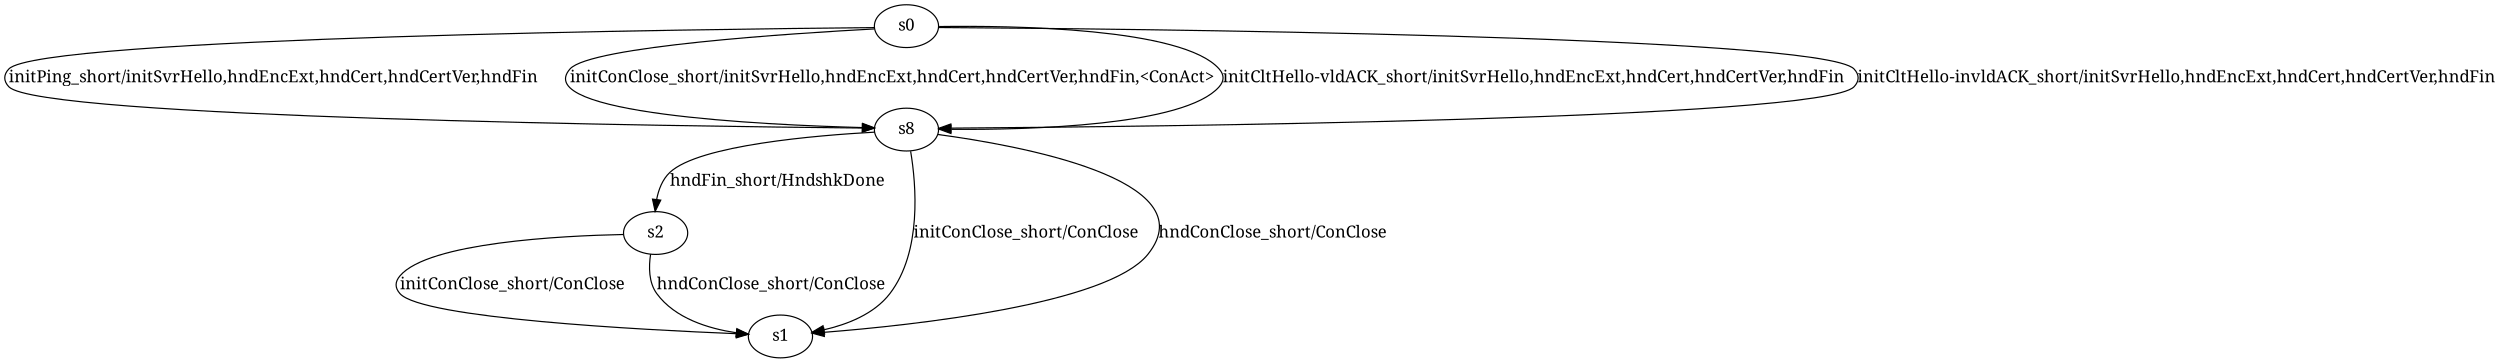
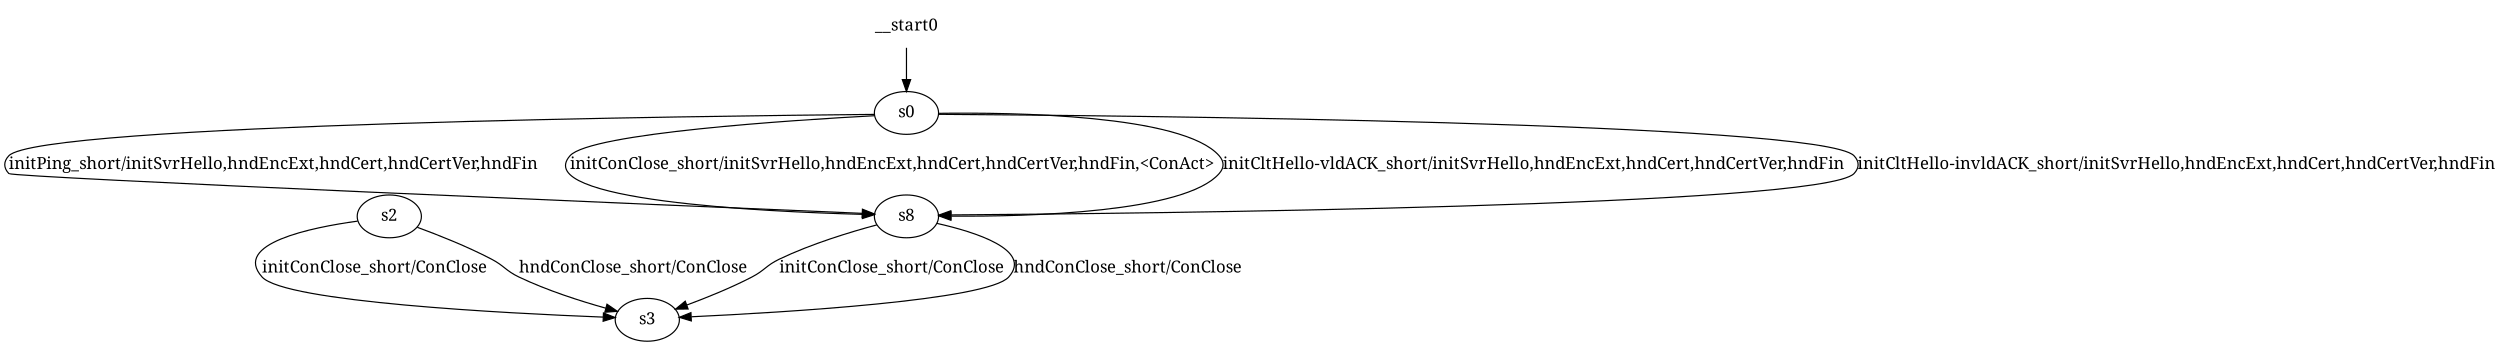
none -> (906, 26)
(754, 144) -> none
(780, 336) -> (647, 320)
